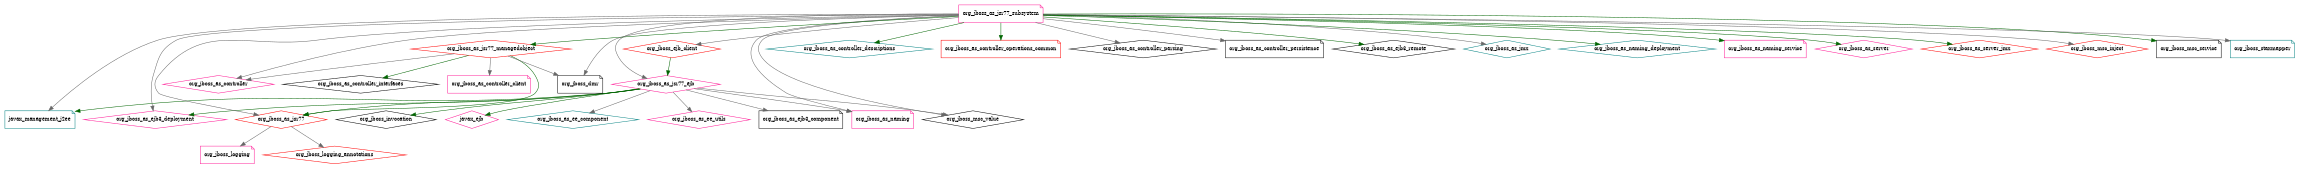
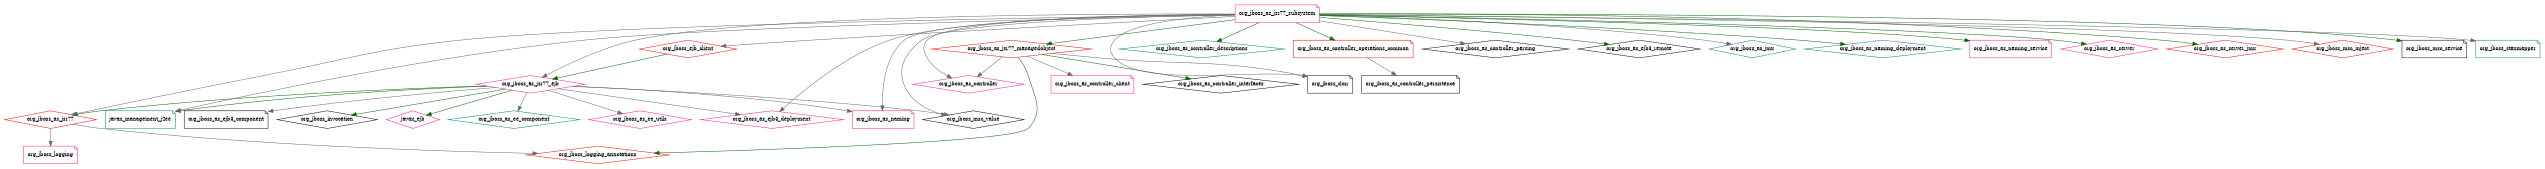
(1132, 29) -> (1380, 65)
(361, 104) -> (647, 101)
(448, 107) -> (883, 144)
